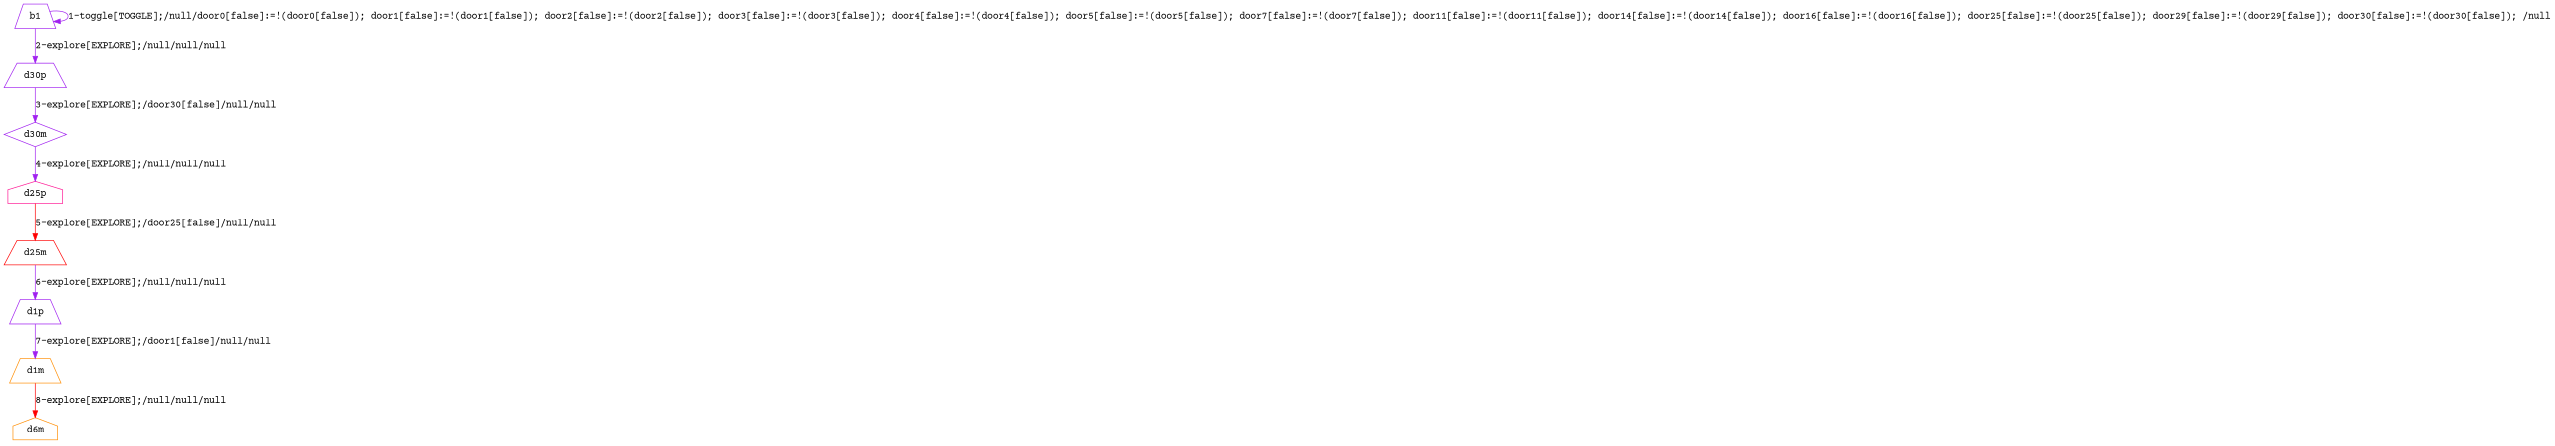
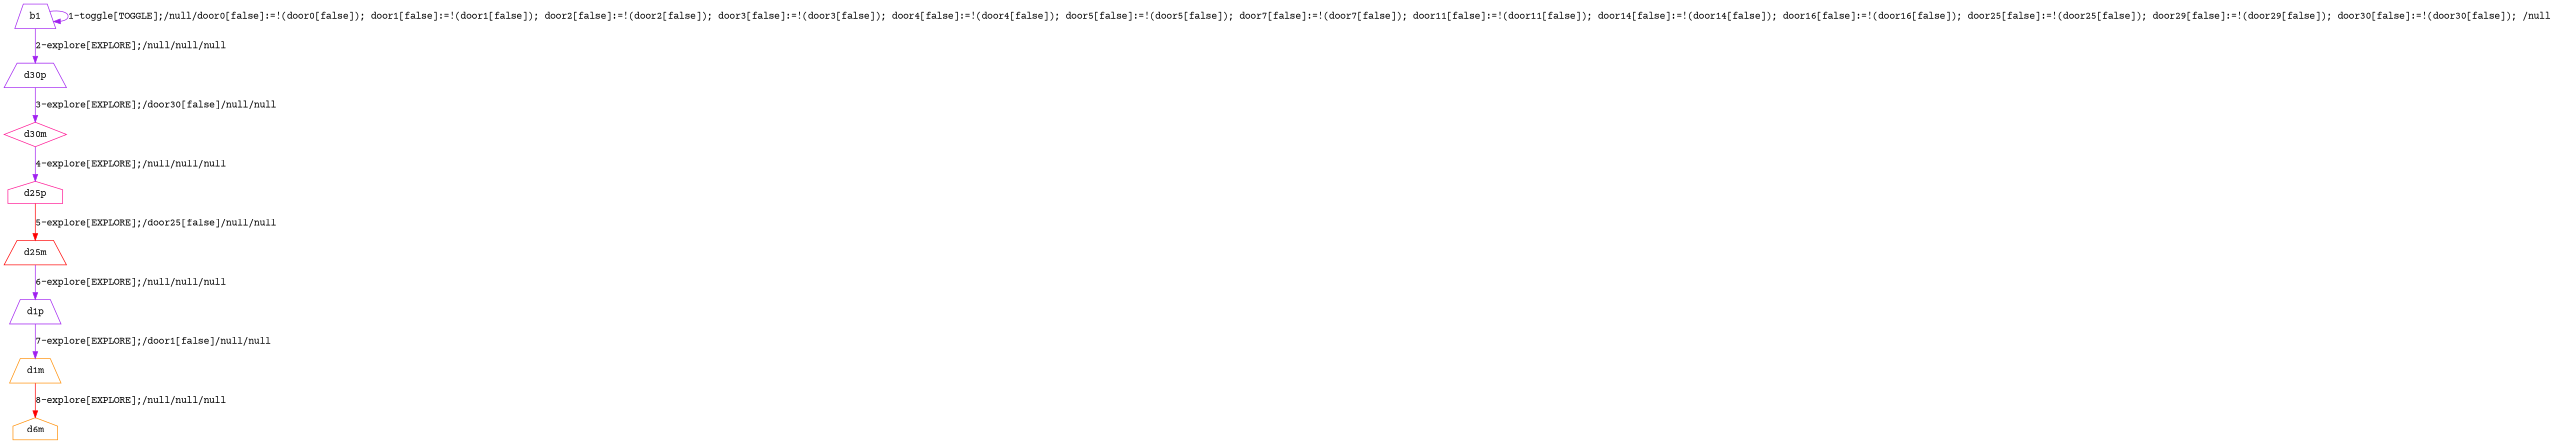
(35, 134) -> (35, 134)
